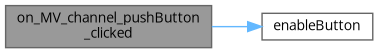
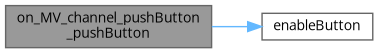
(109, 27) -> (109, 27)
